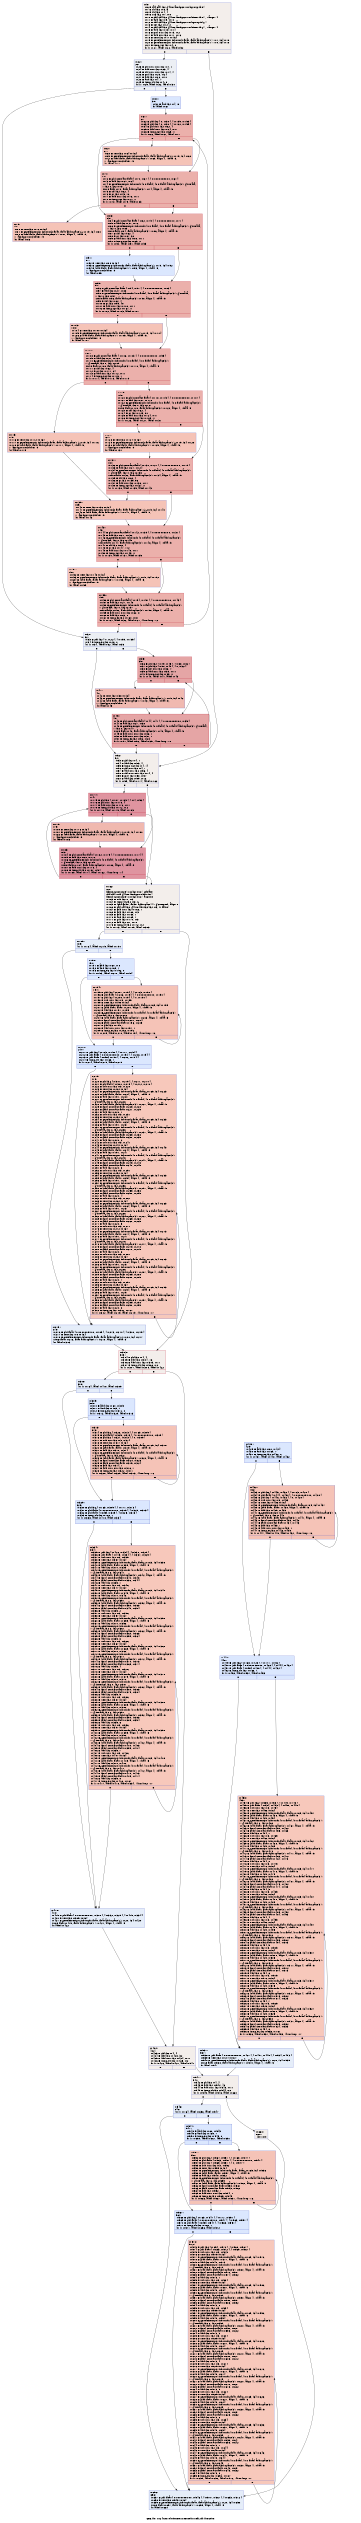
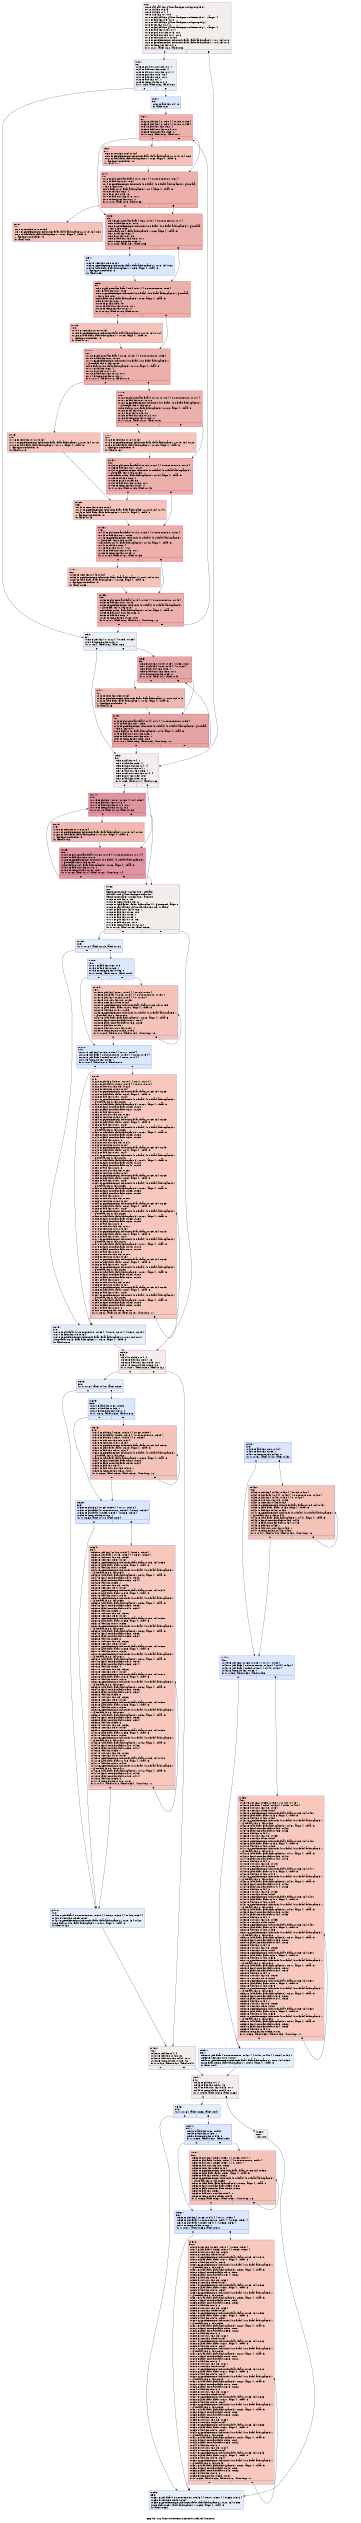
(108, 1684) -> (107, 1684)
none -> (230, 2236)
